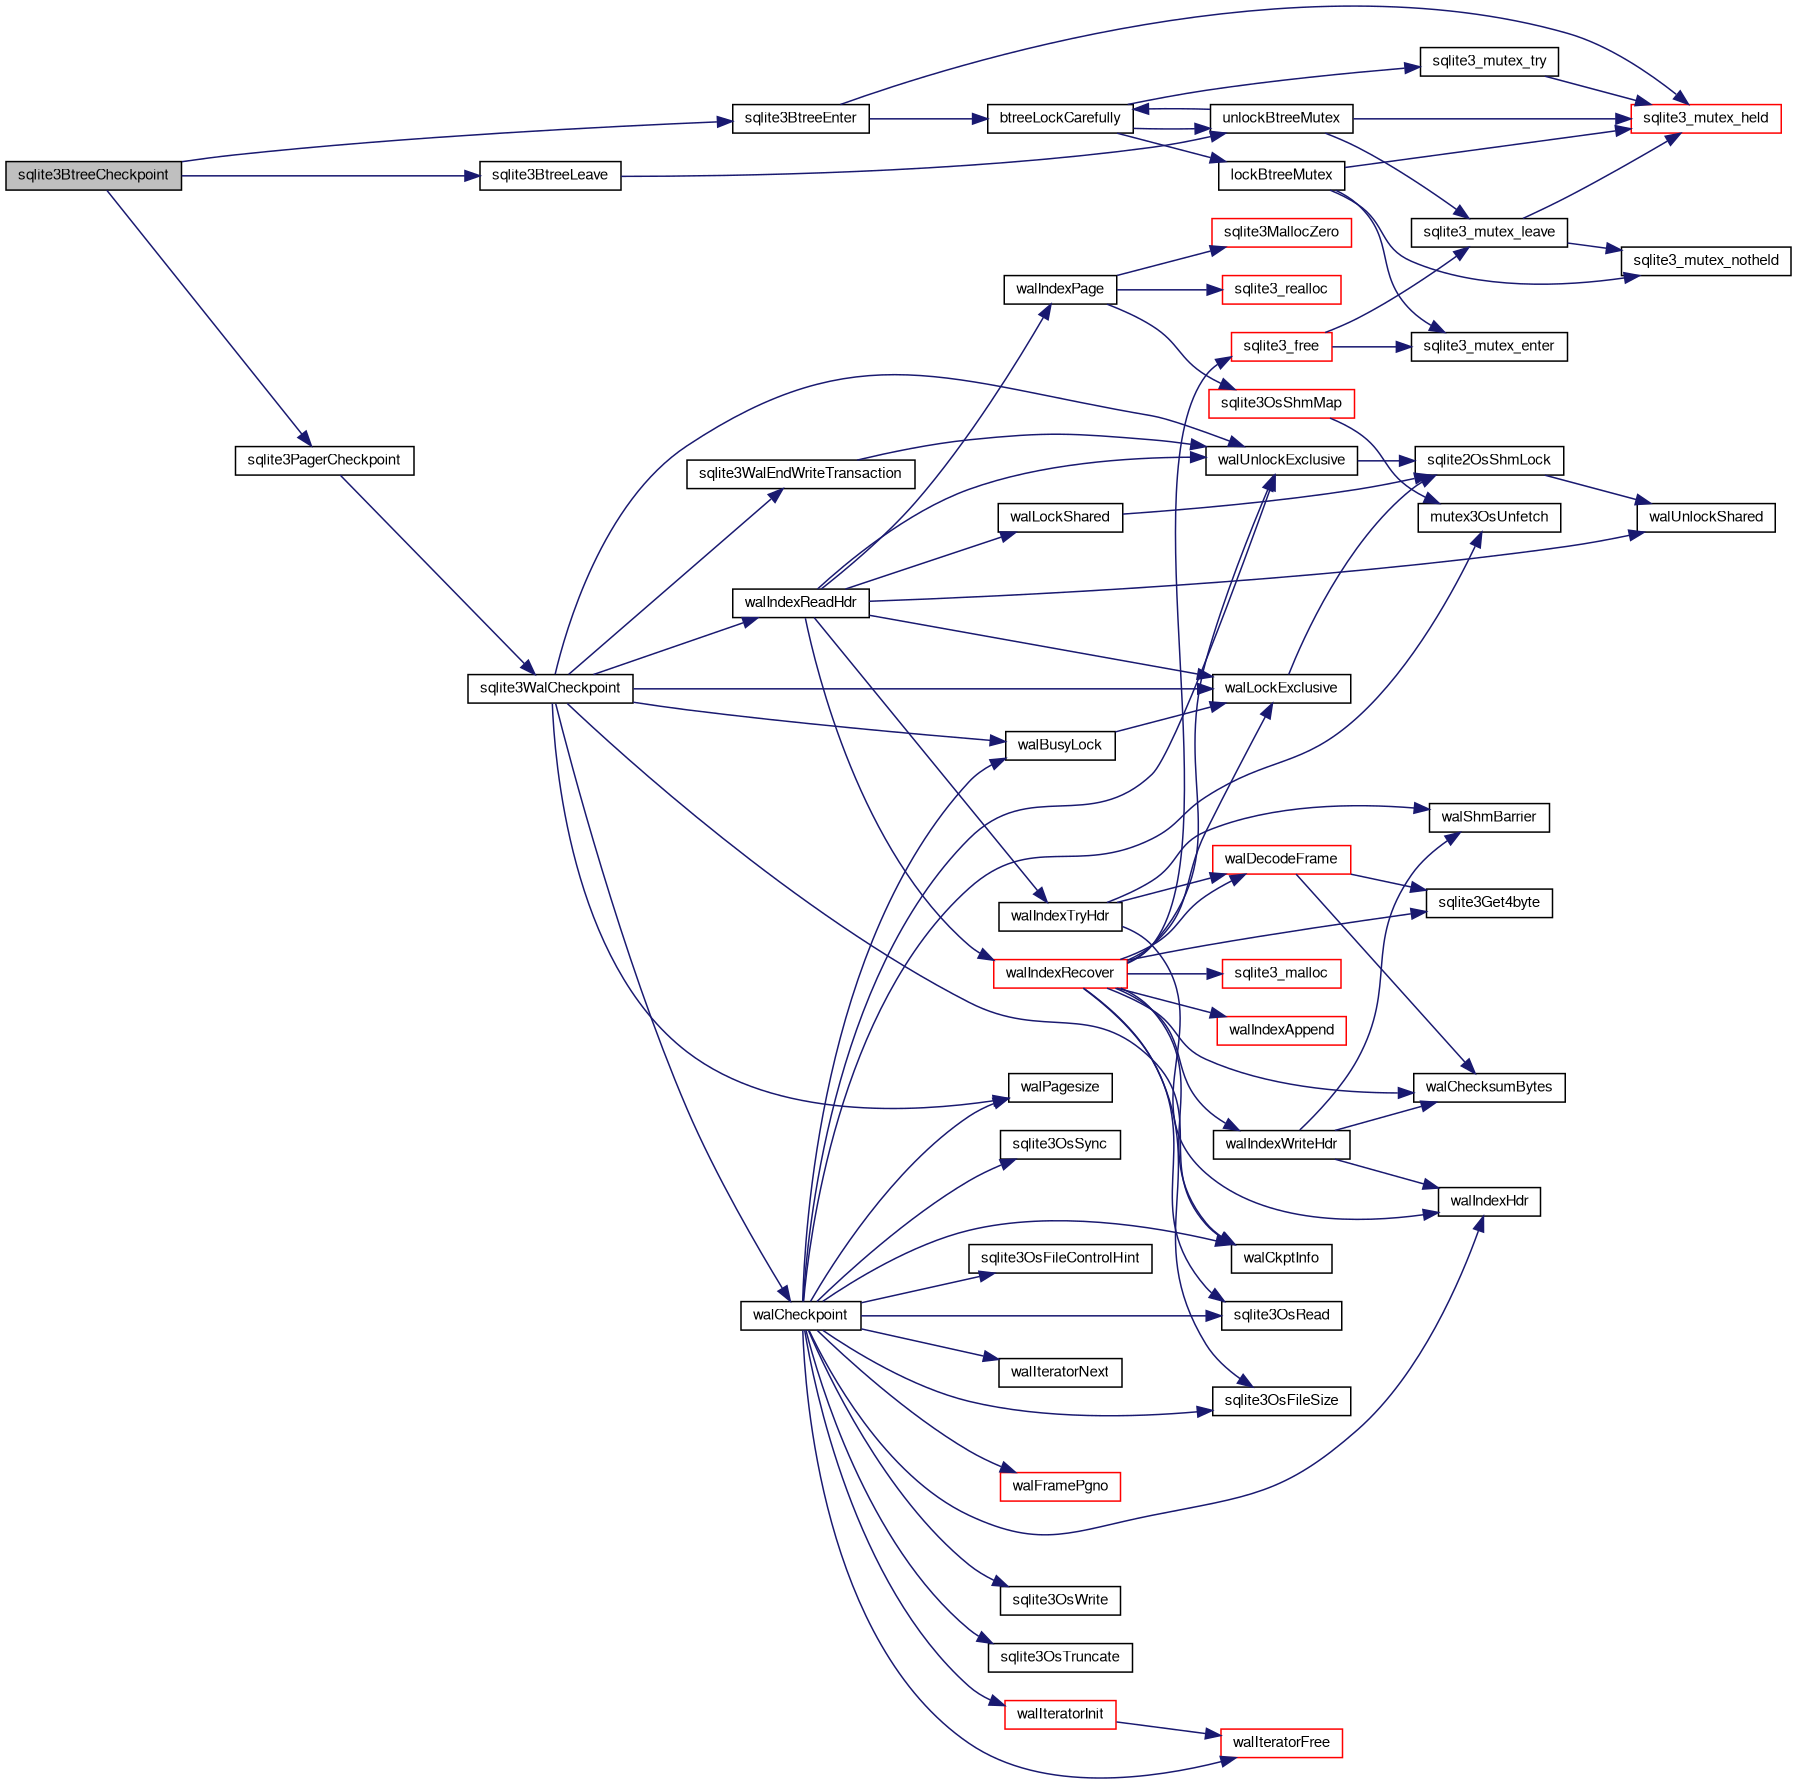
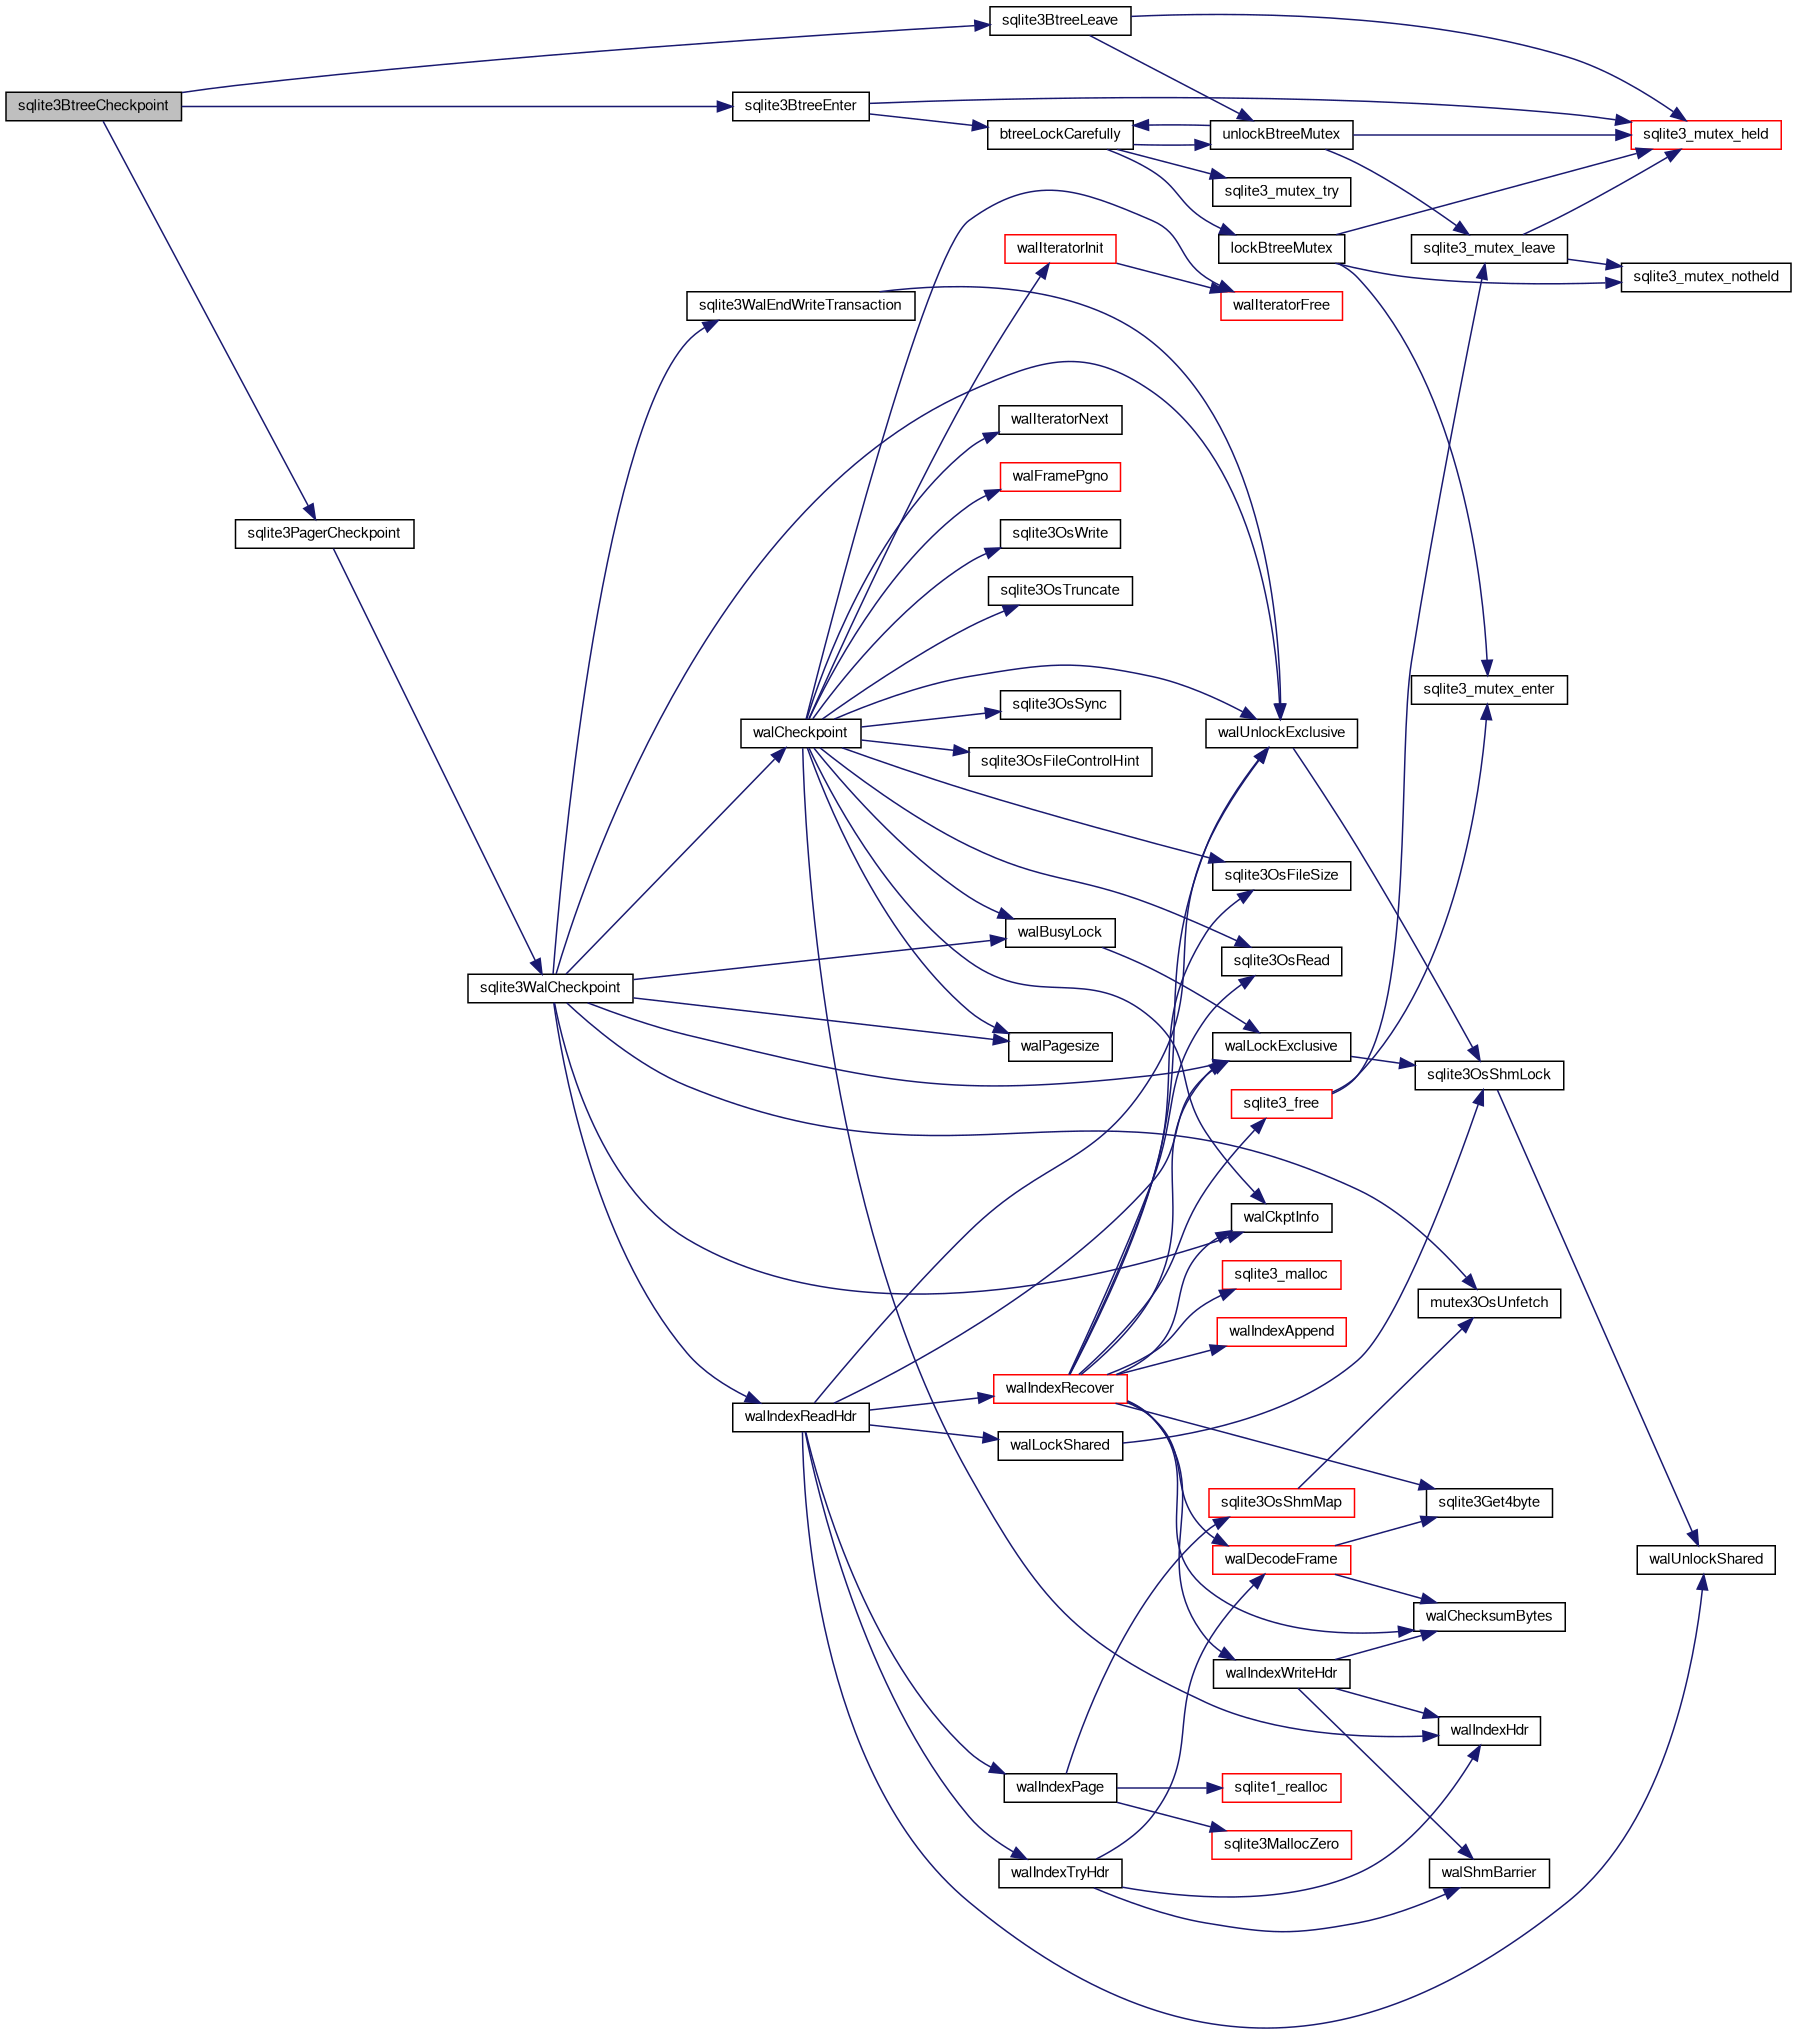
(1591, 88) -> (1411, 26)
(1282, 290) -> (1282, 1788)
(1490, 461) -> (1490, 1075)
(1056, 857) -> (1020, 1133)
